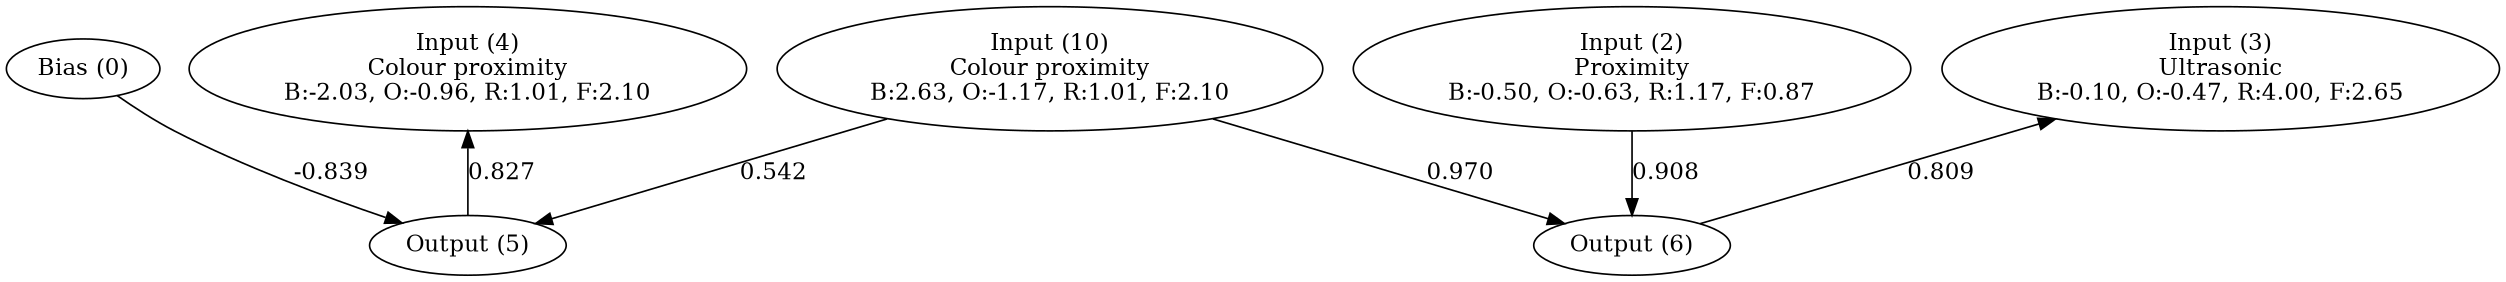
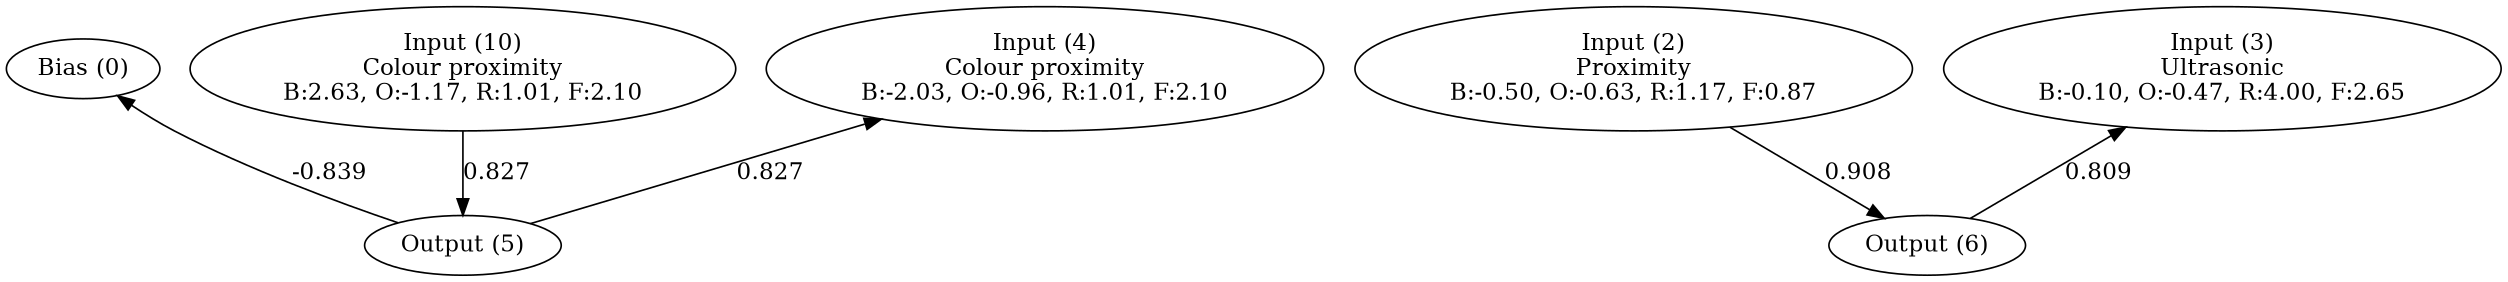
(247, 165) -> (262, 171)
(1381, 169) -> none
(774, 173) -> (497, 173)
